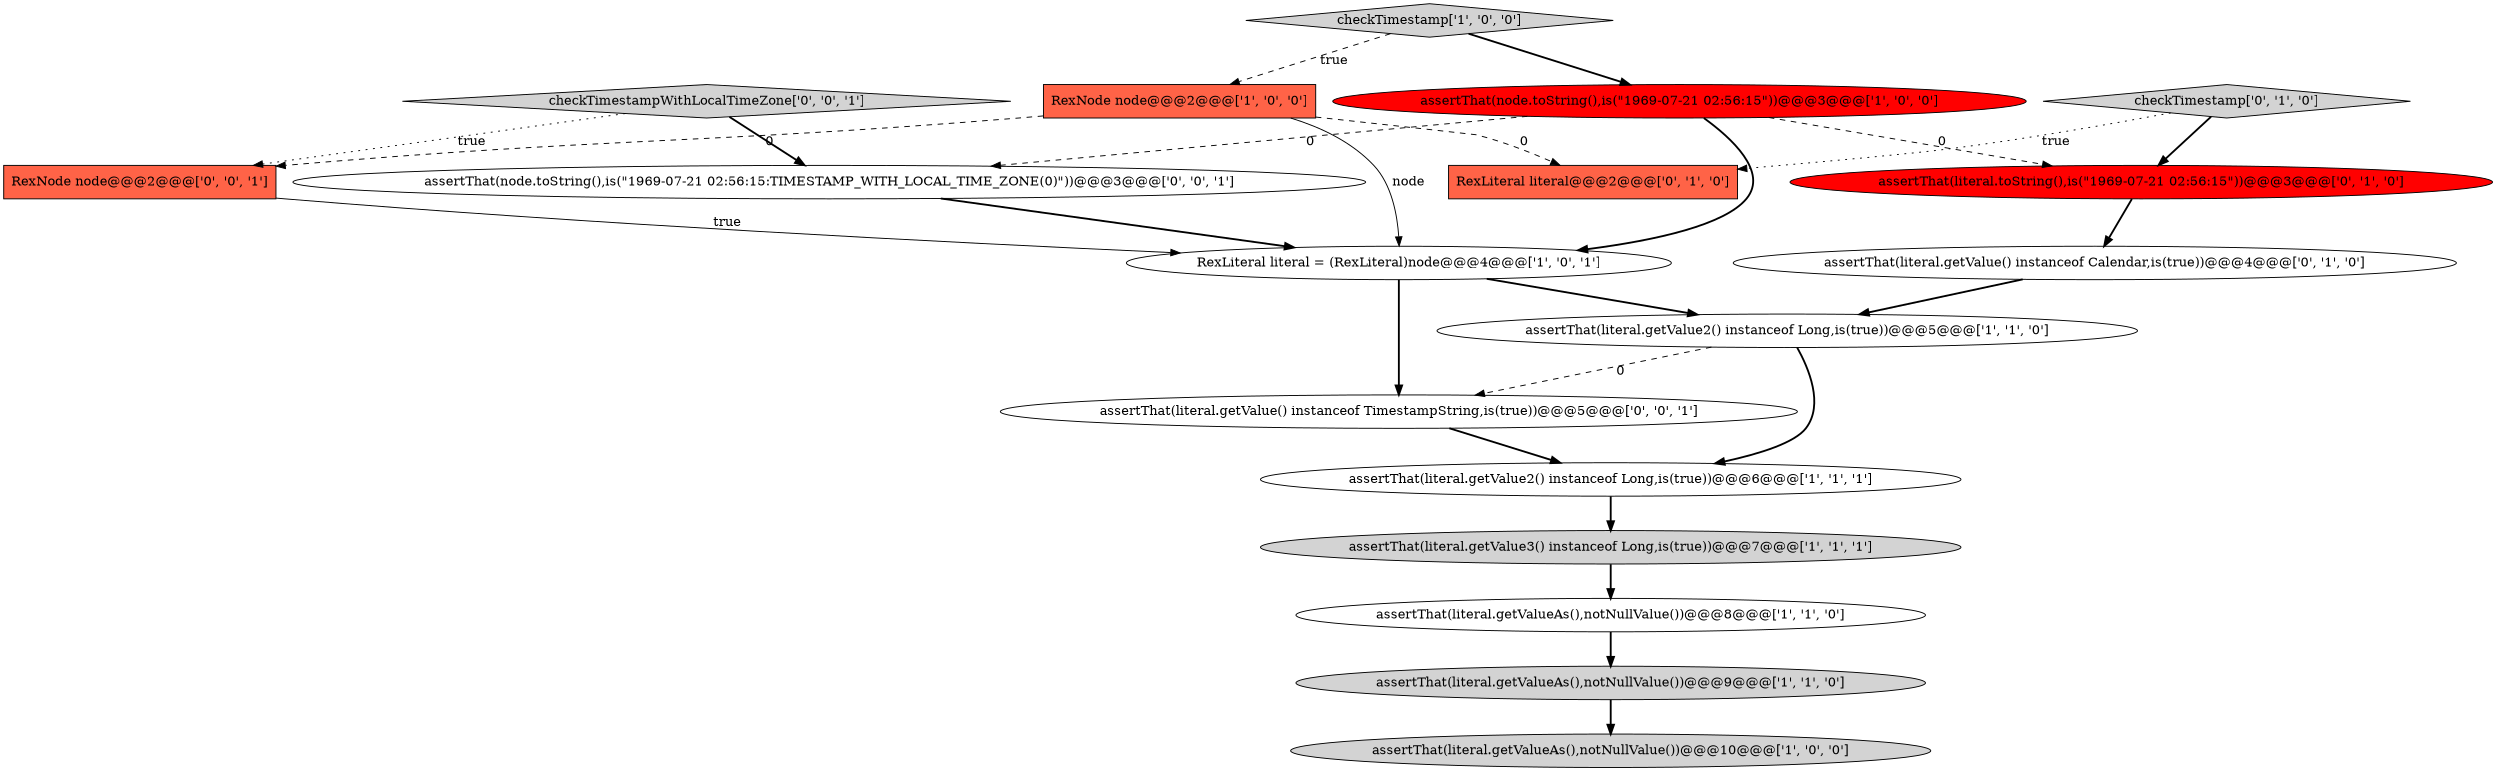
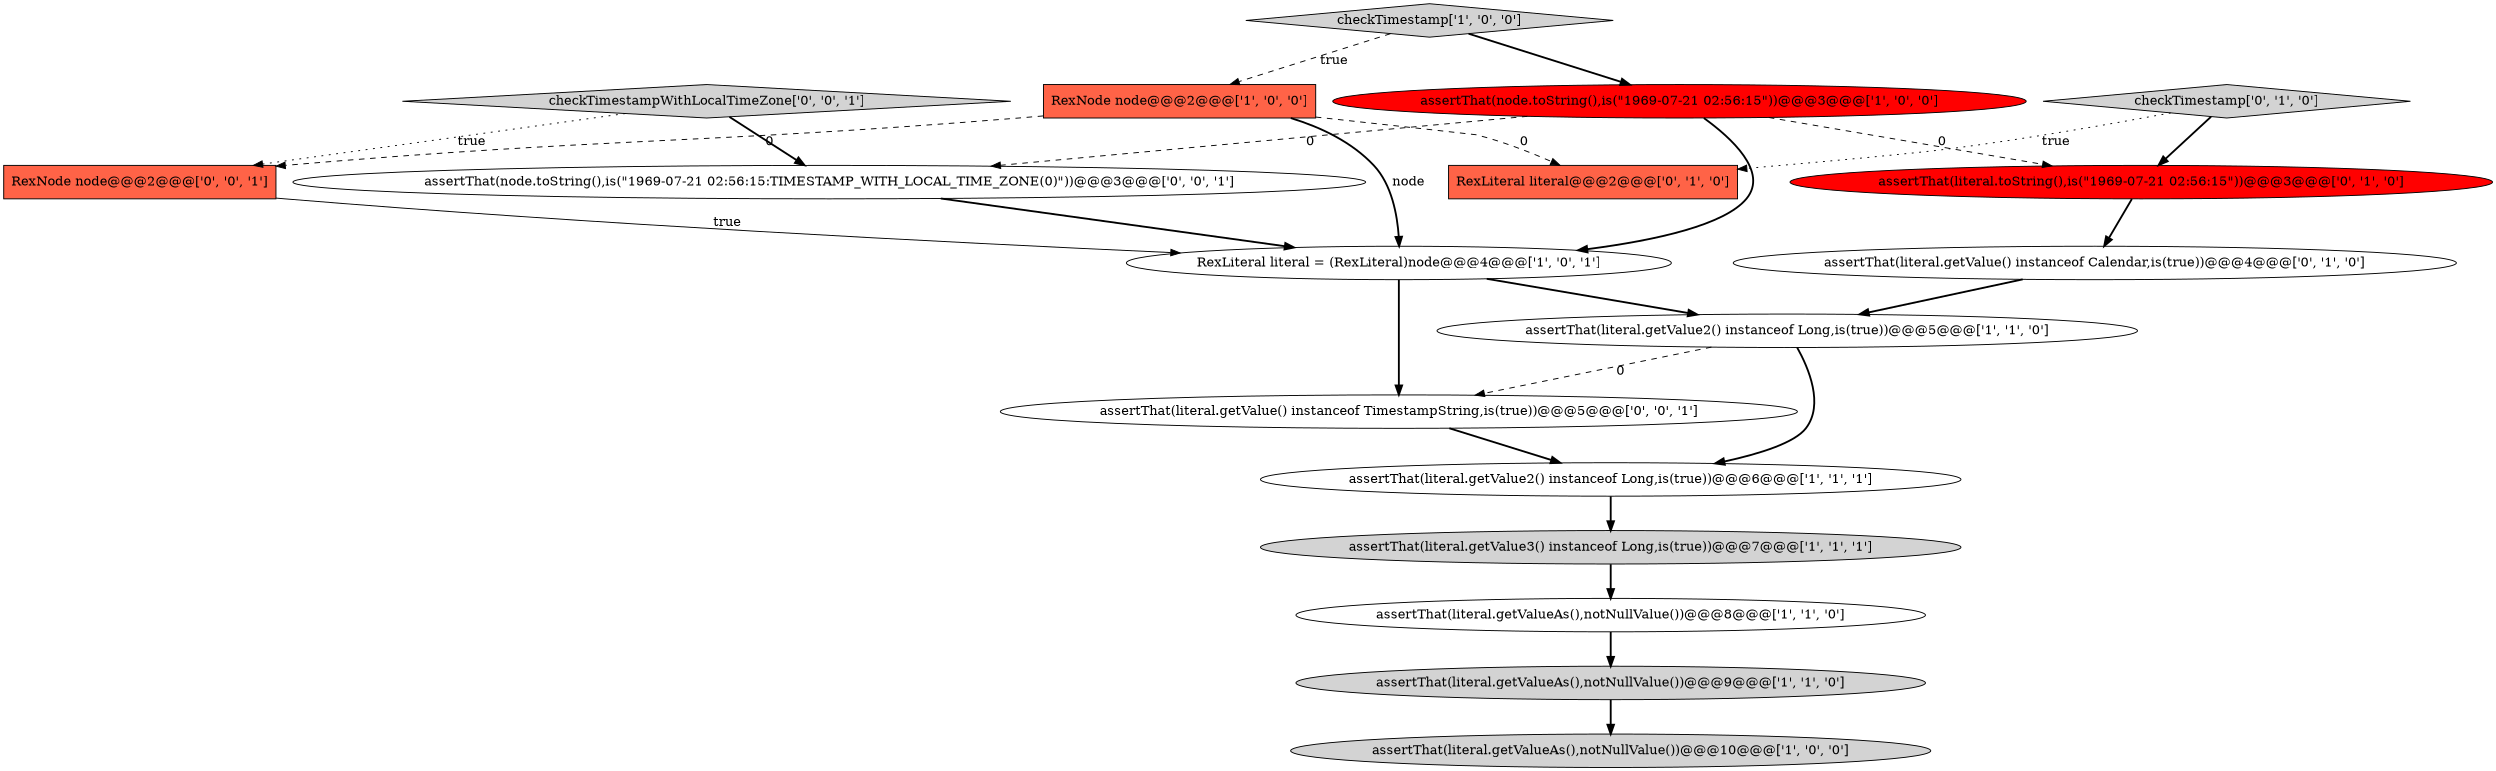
(1367, 159) -> (1367, 159)
